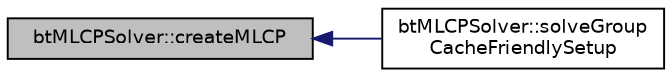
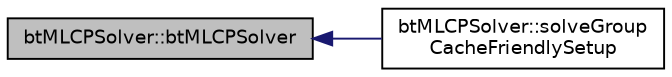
(160, 39) -> (160, 39)
